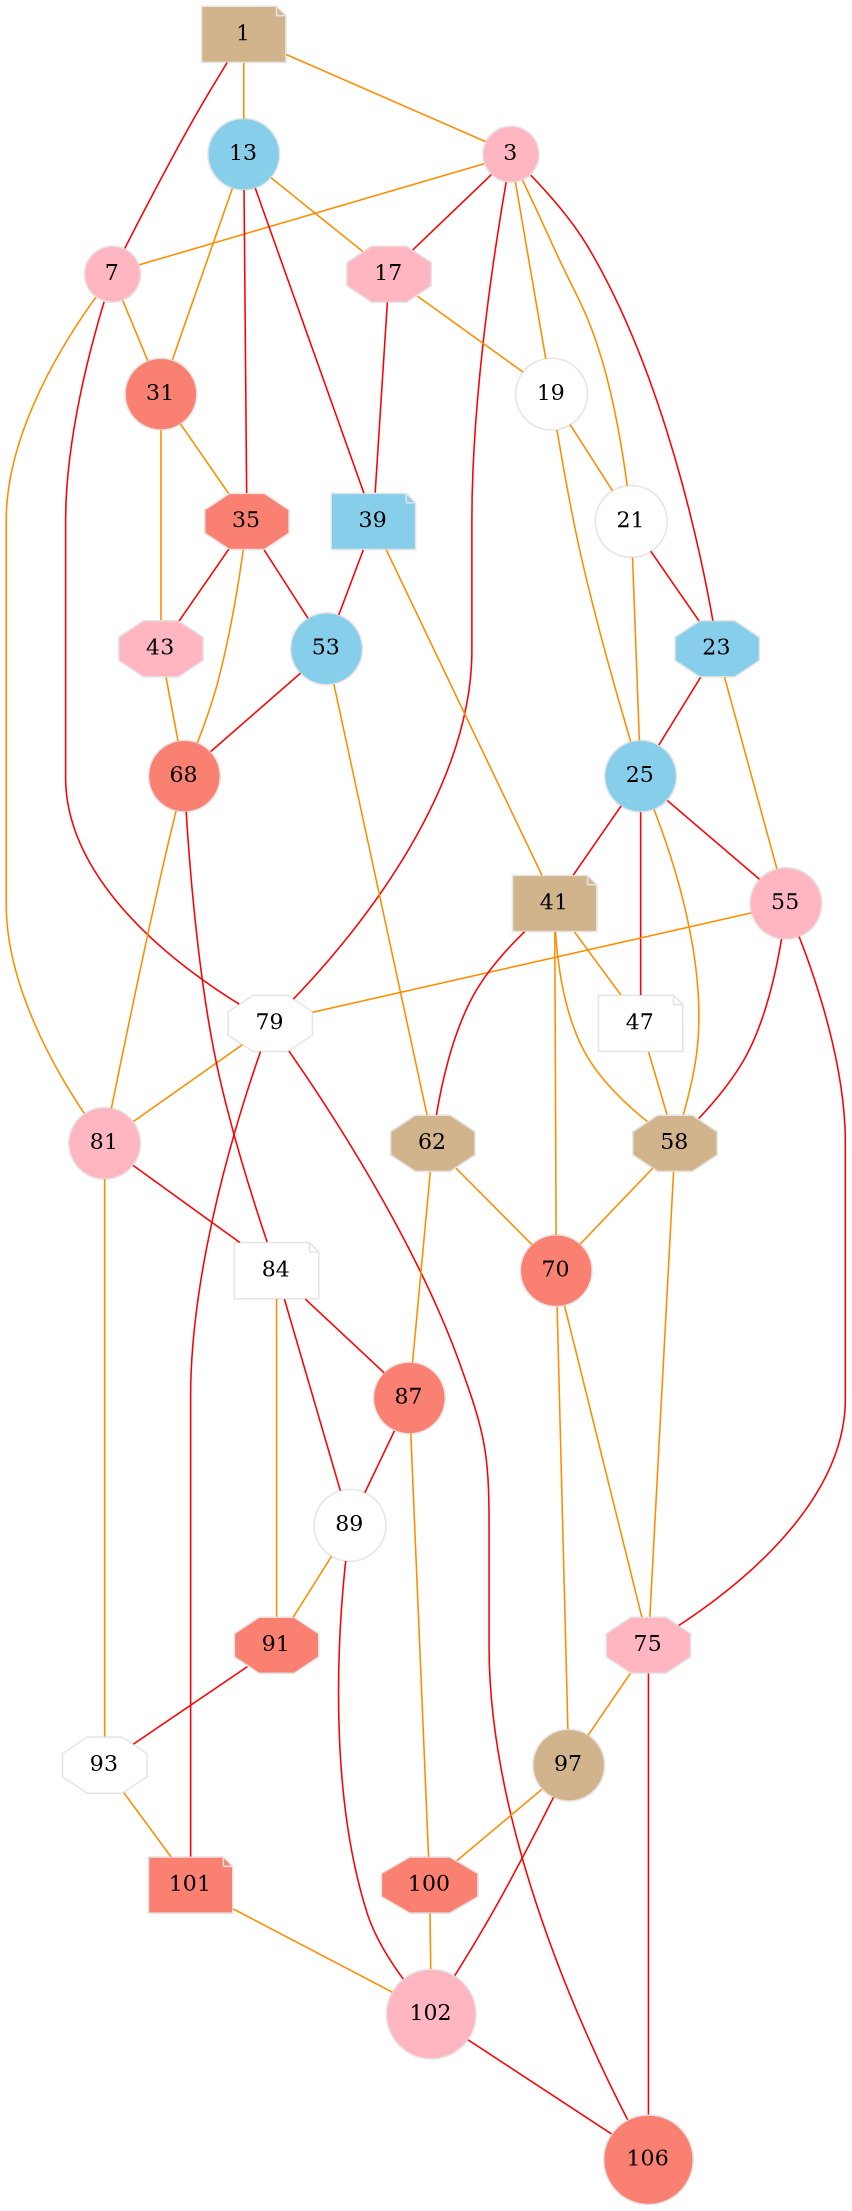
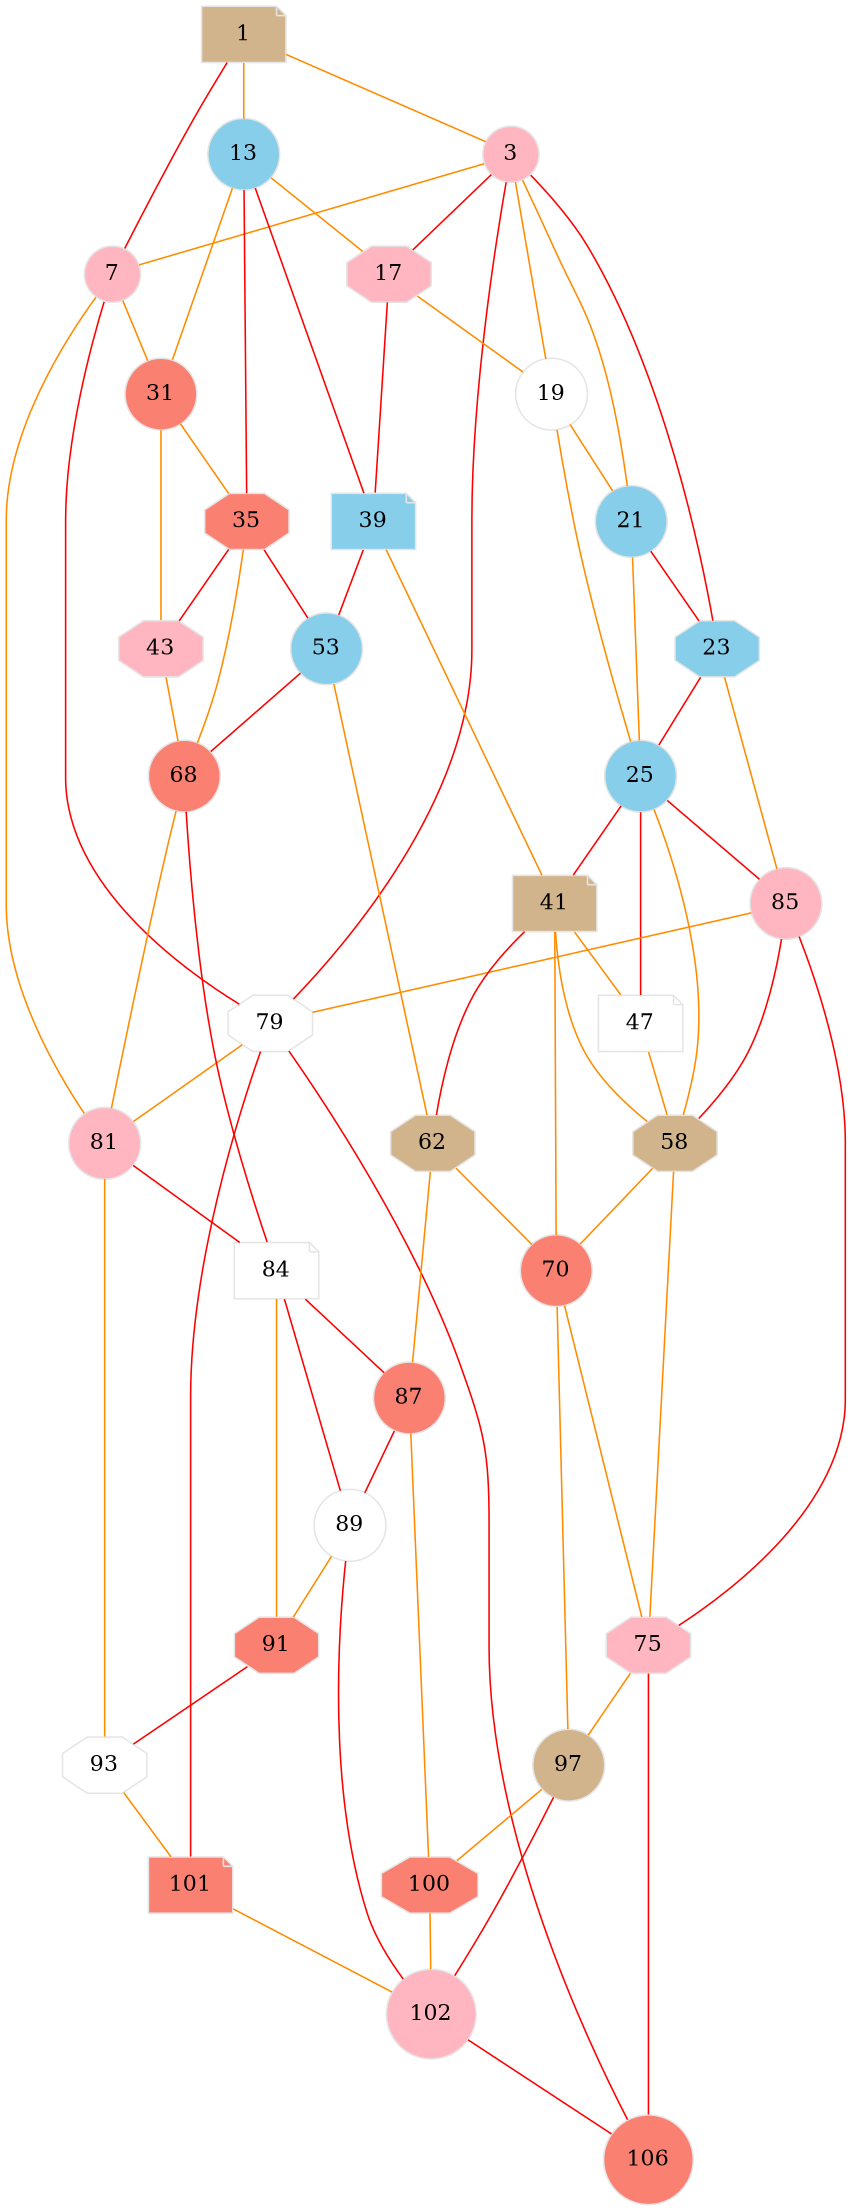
(631, 521) -> (631, 521)
(786, 903) -> (786, 903)
